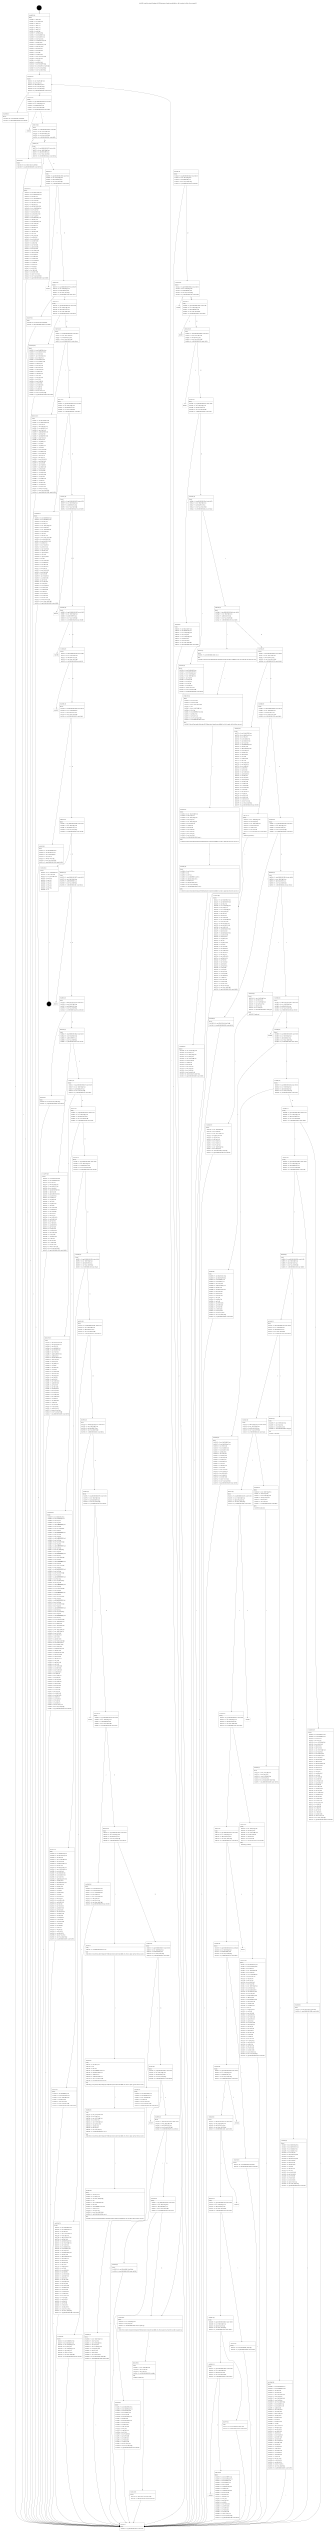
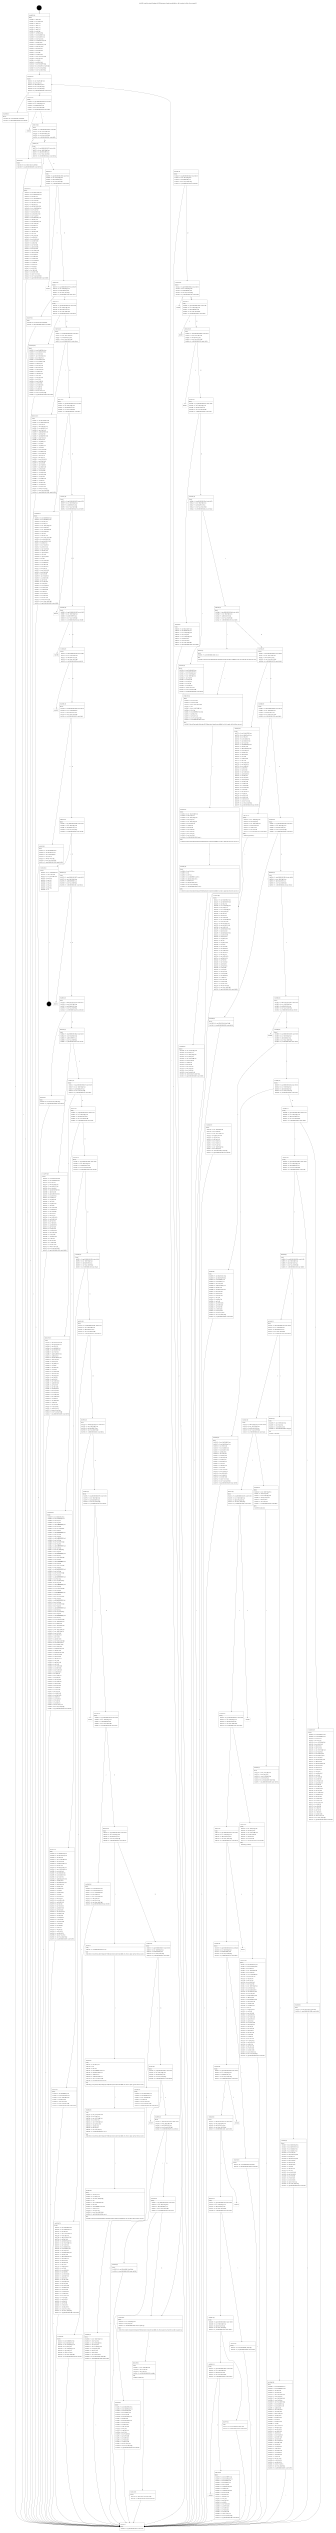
(260, 1004) -> none
